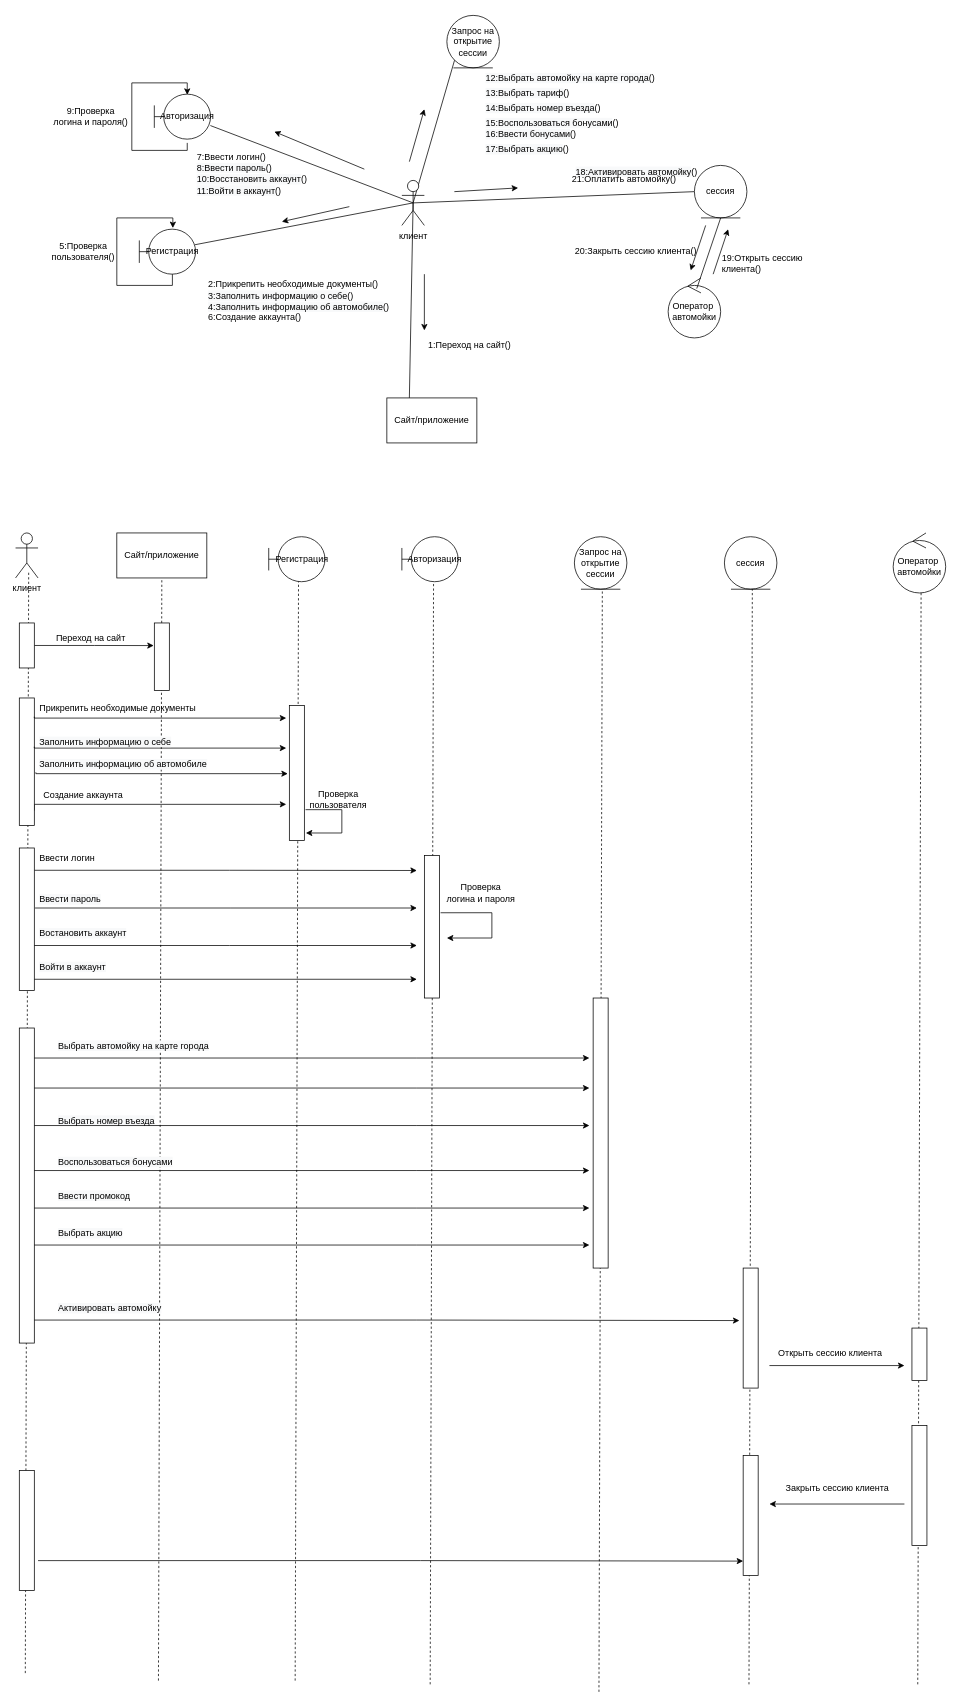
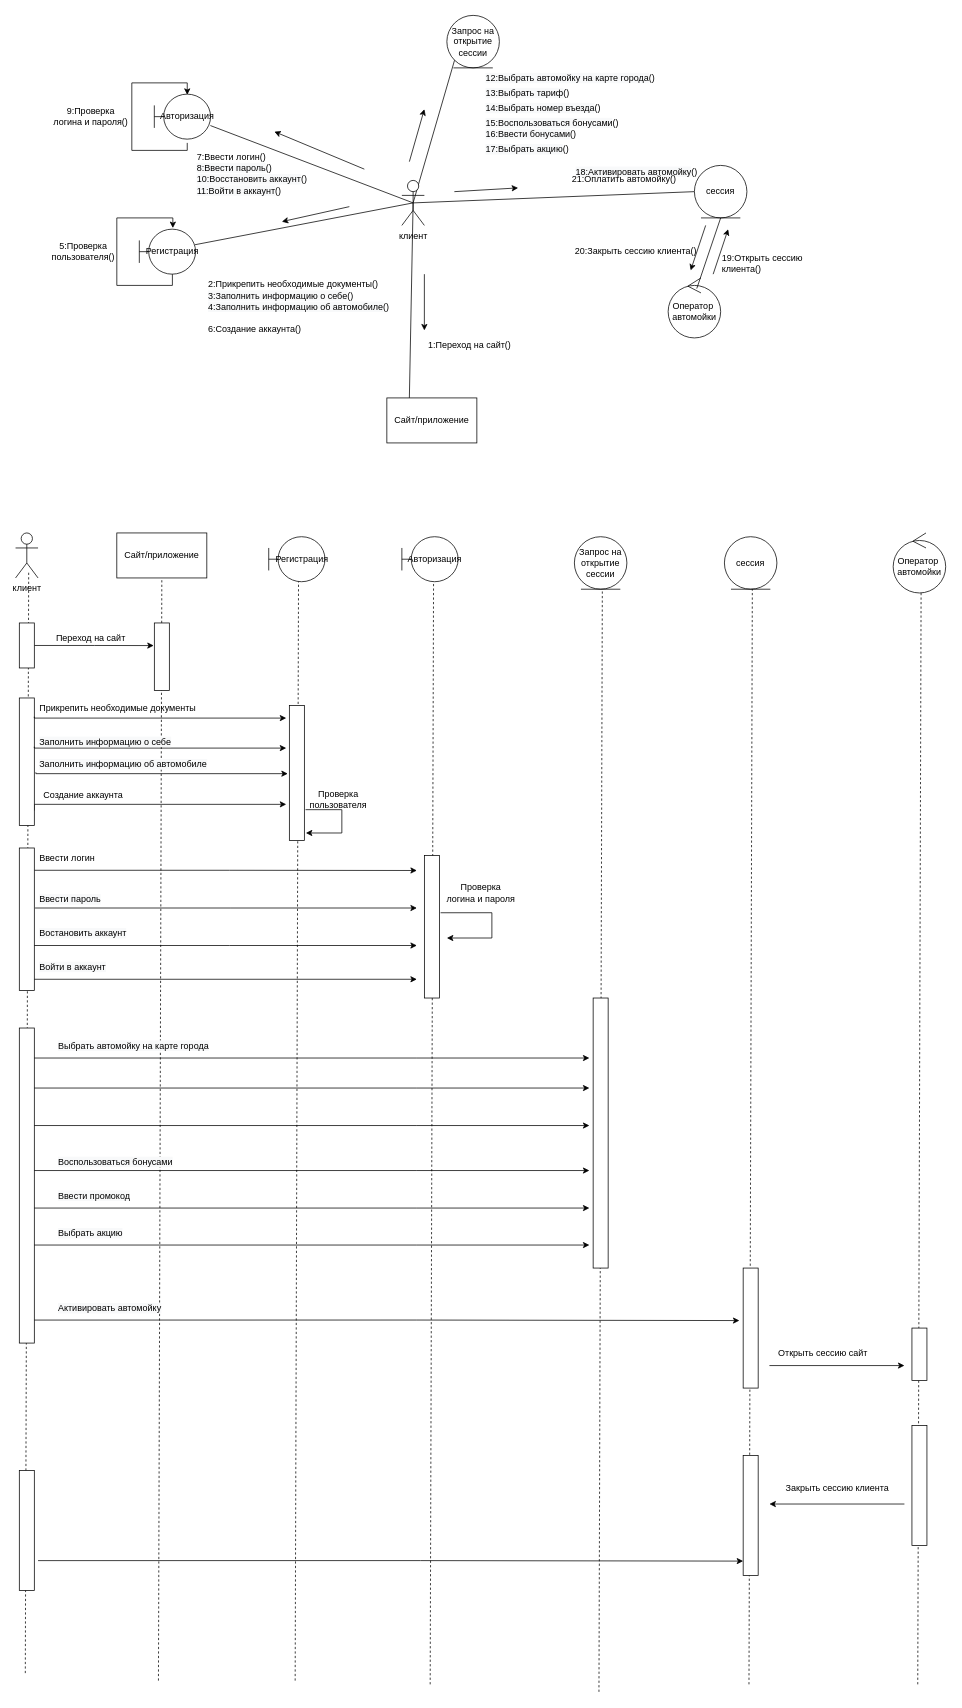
(259, 318) -> (259, 329)
(113, 1122) -> none
(831, 1354) -> (824, 1354)
